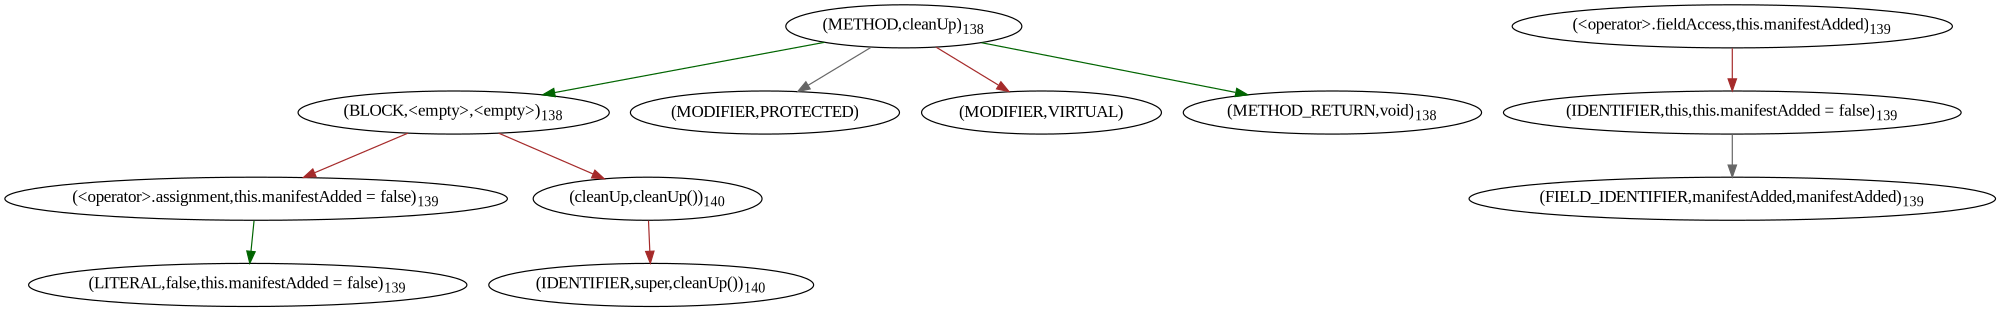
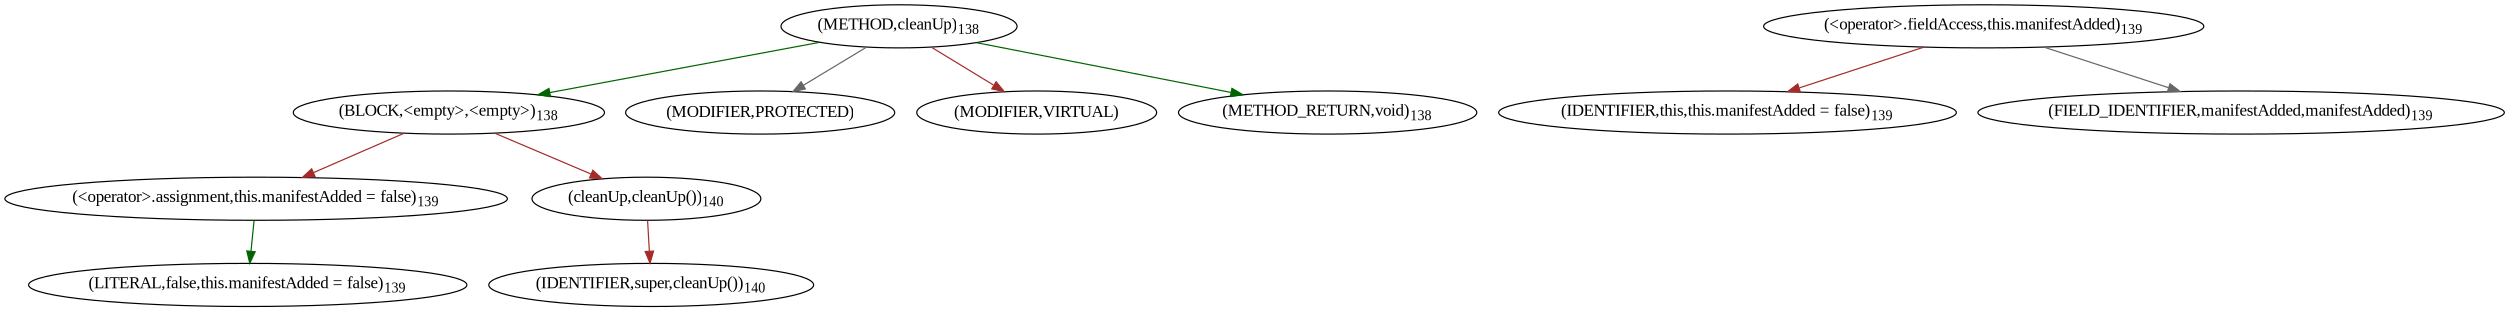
(1732, 150) -> (2106, 67)
